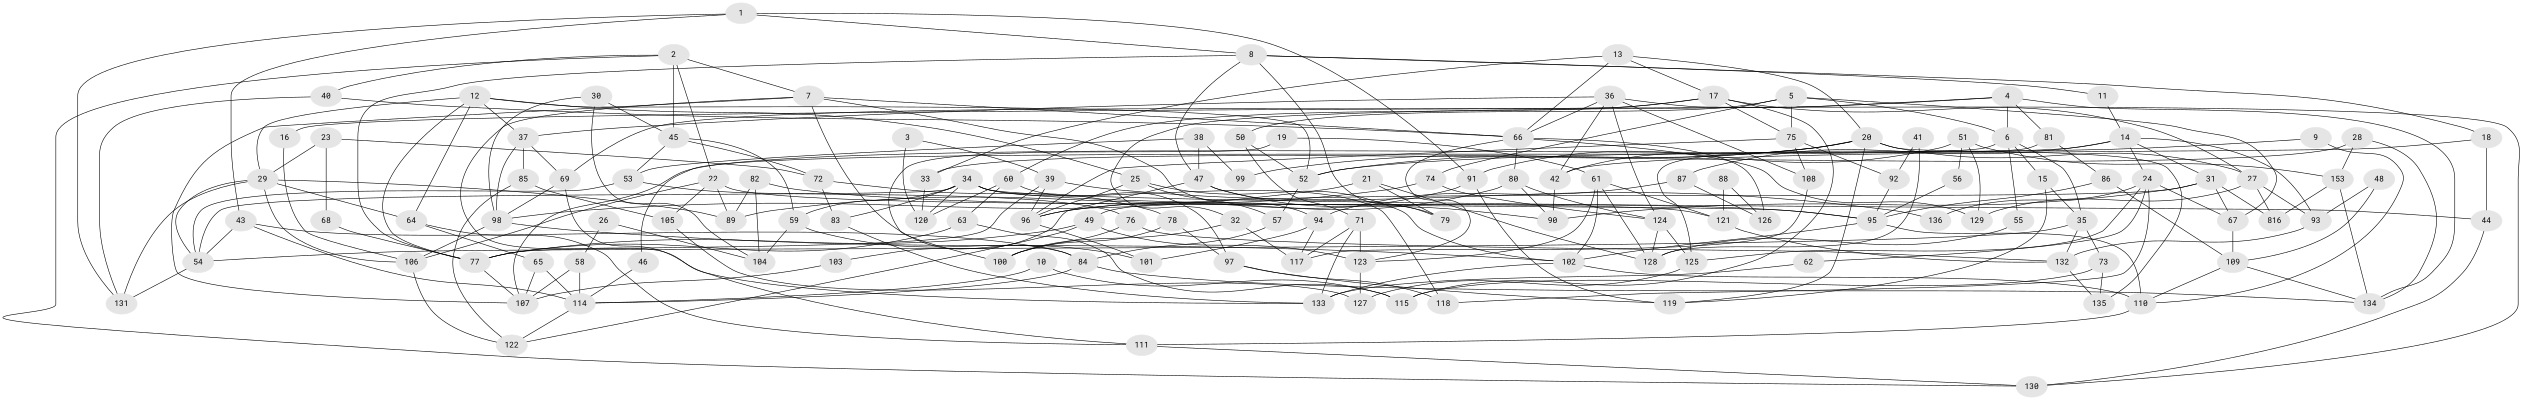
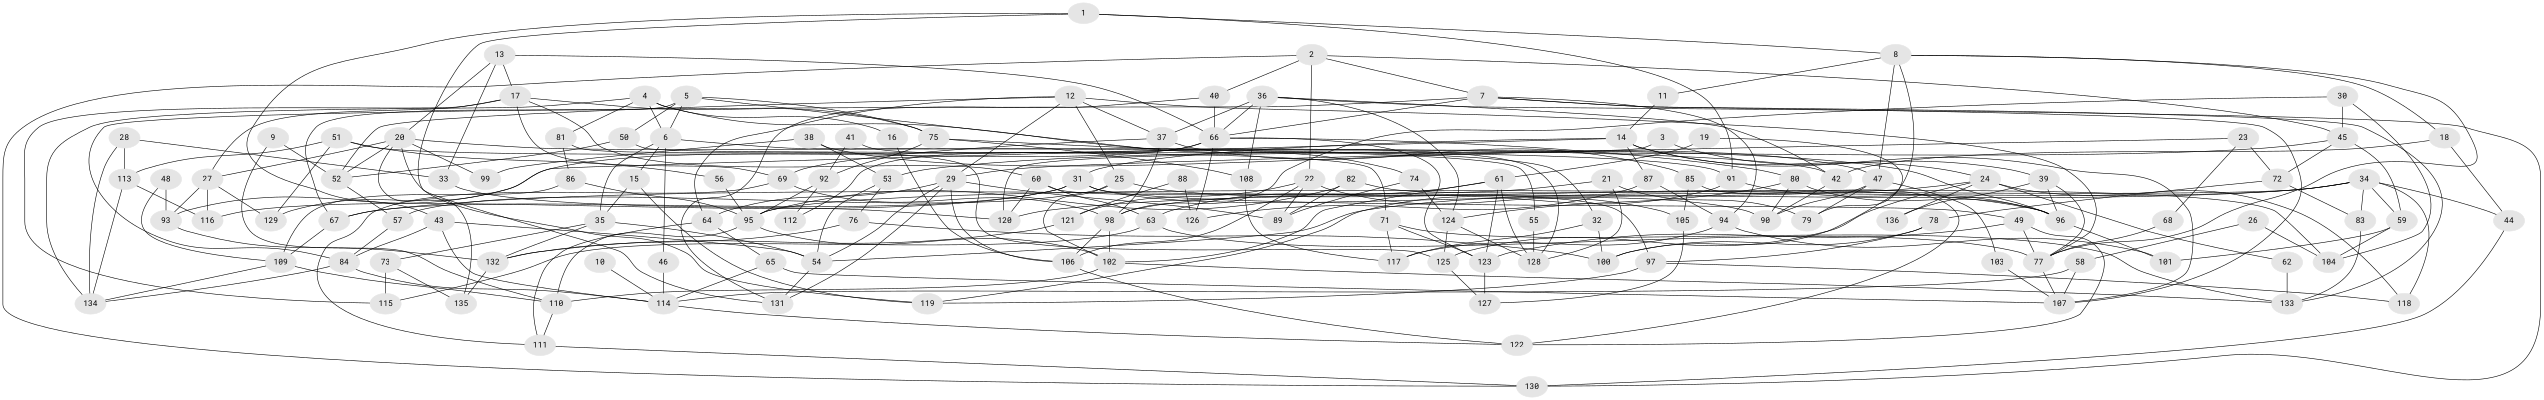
(2338, 179) -> (124, 179)
(1660, 200) -> (1323, 194)
none -> (790, 221)
(2274, 221) -> (207, 221)
(1290, 280) -> none
